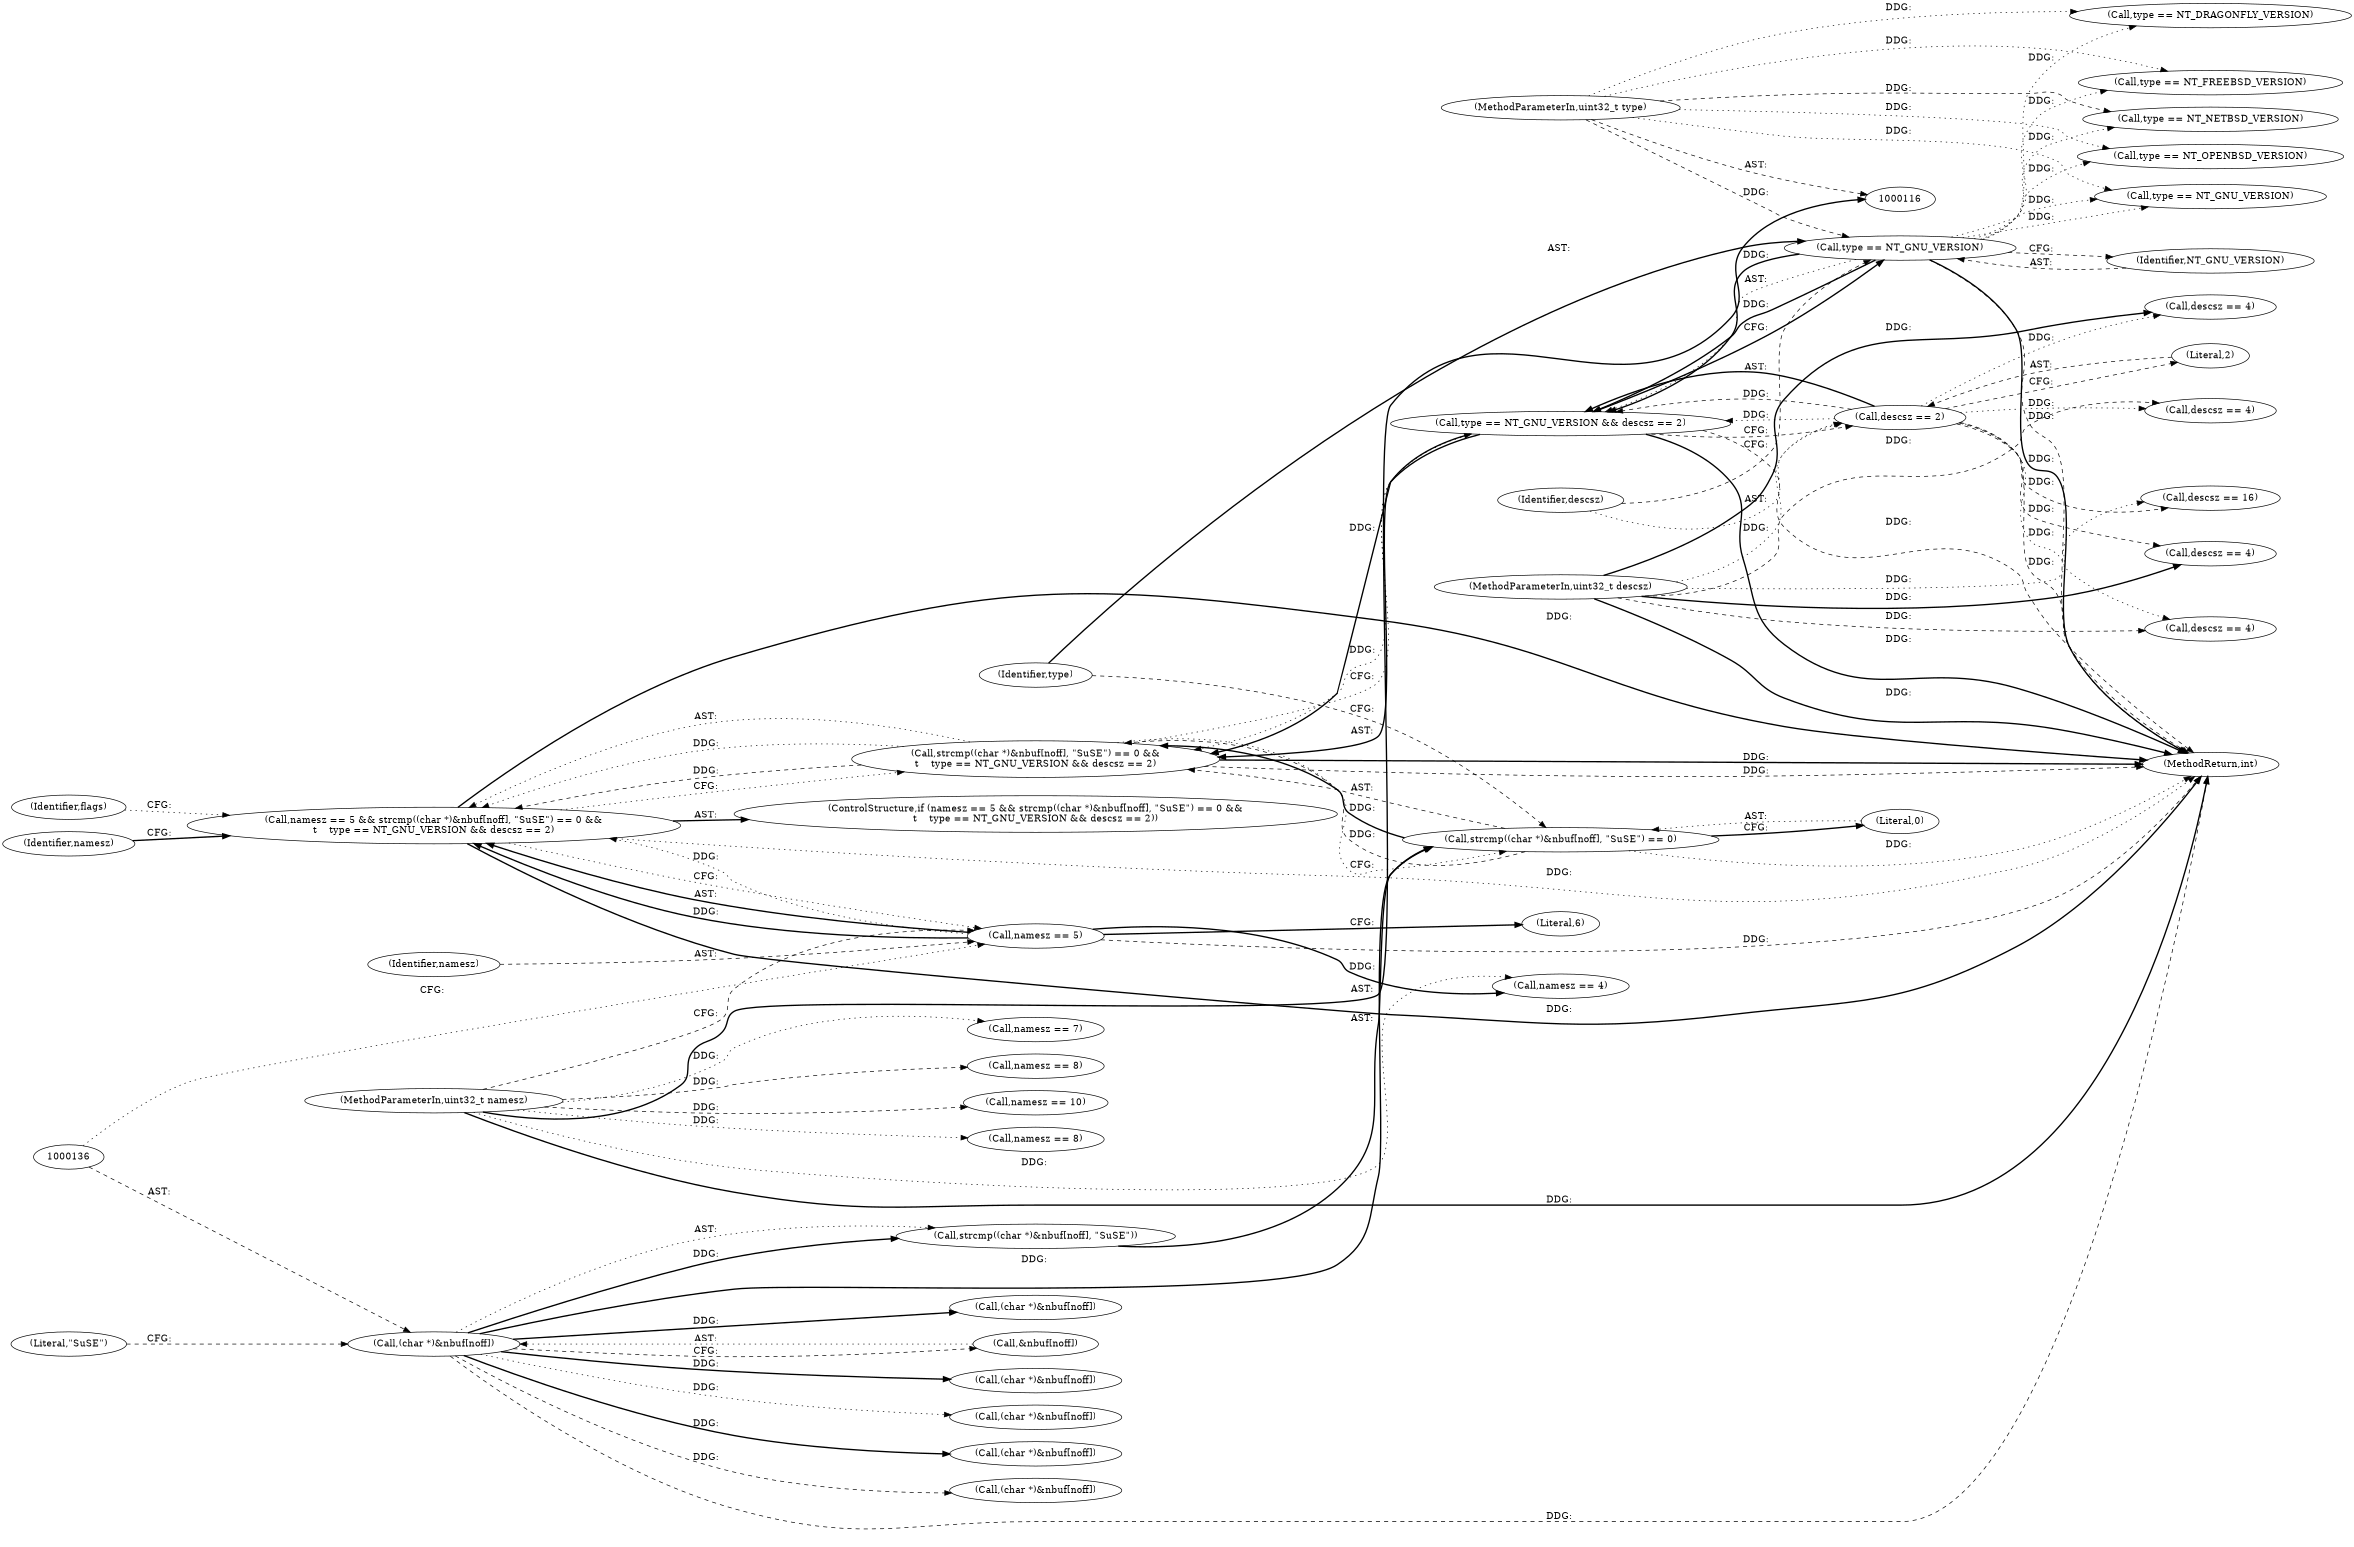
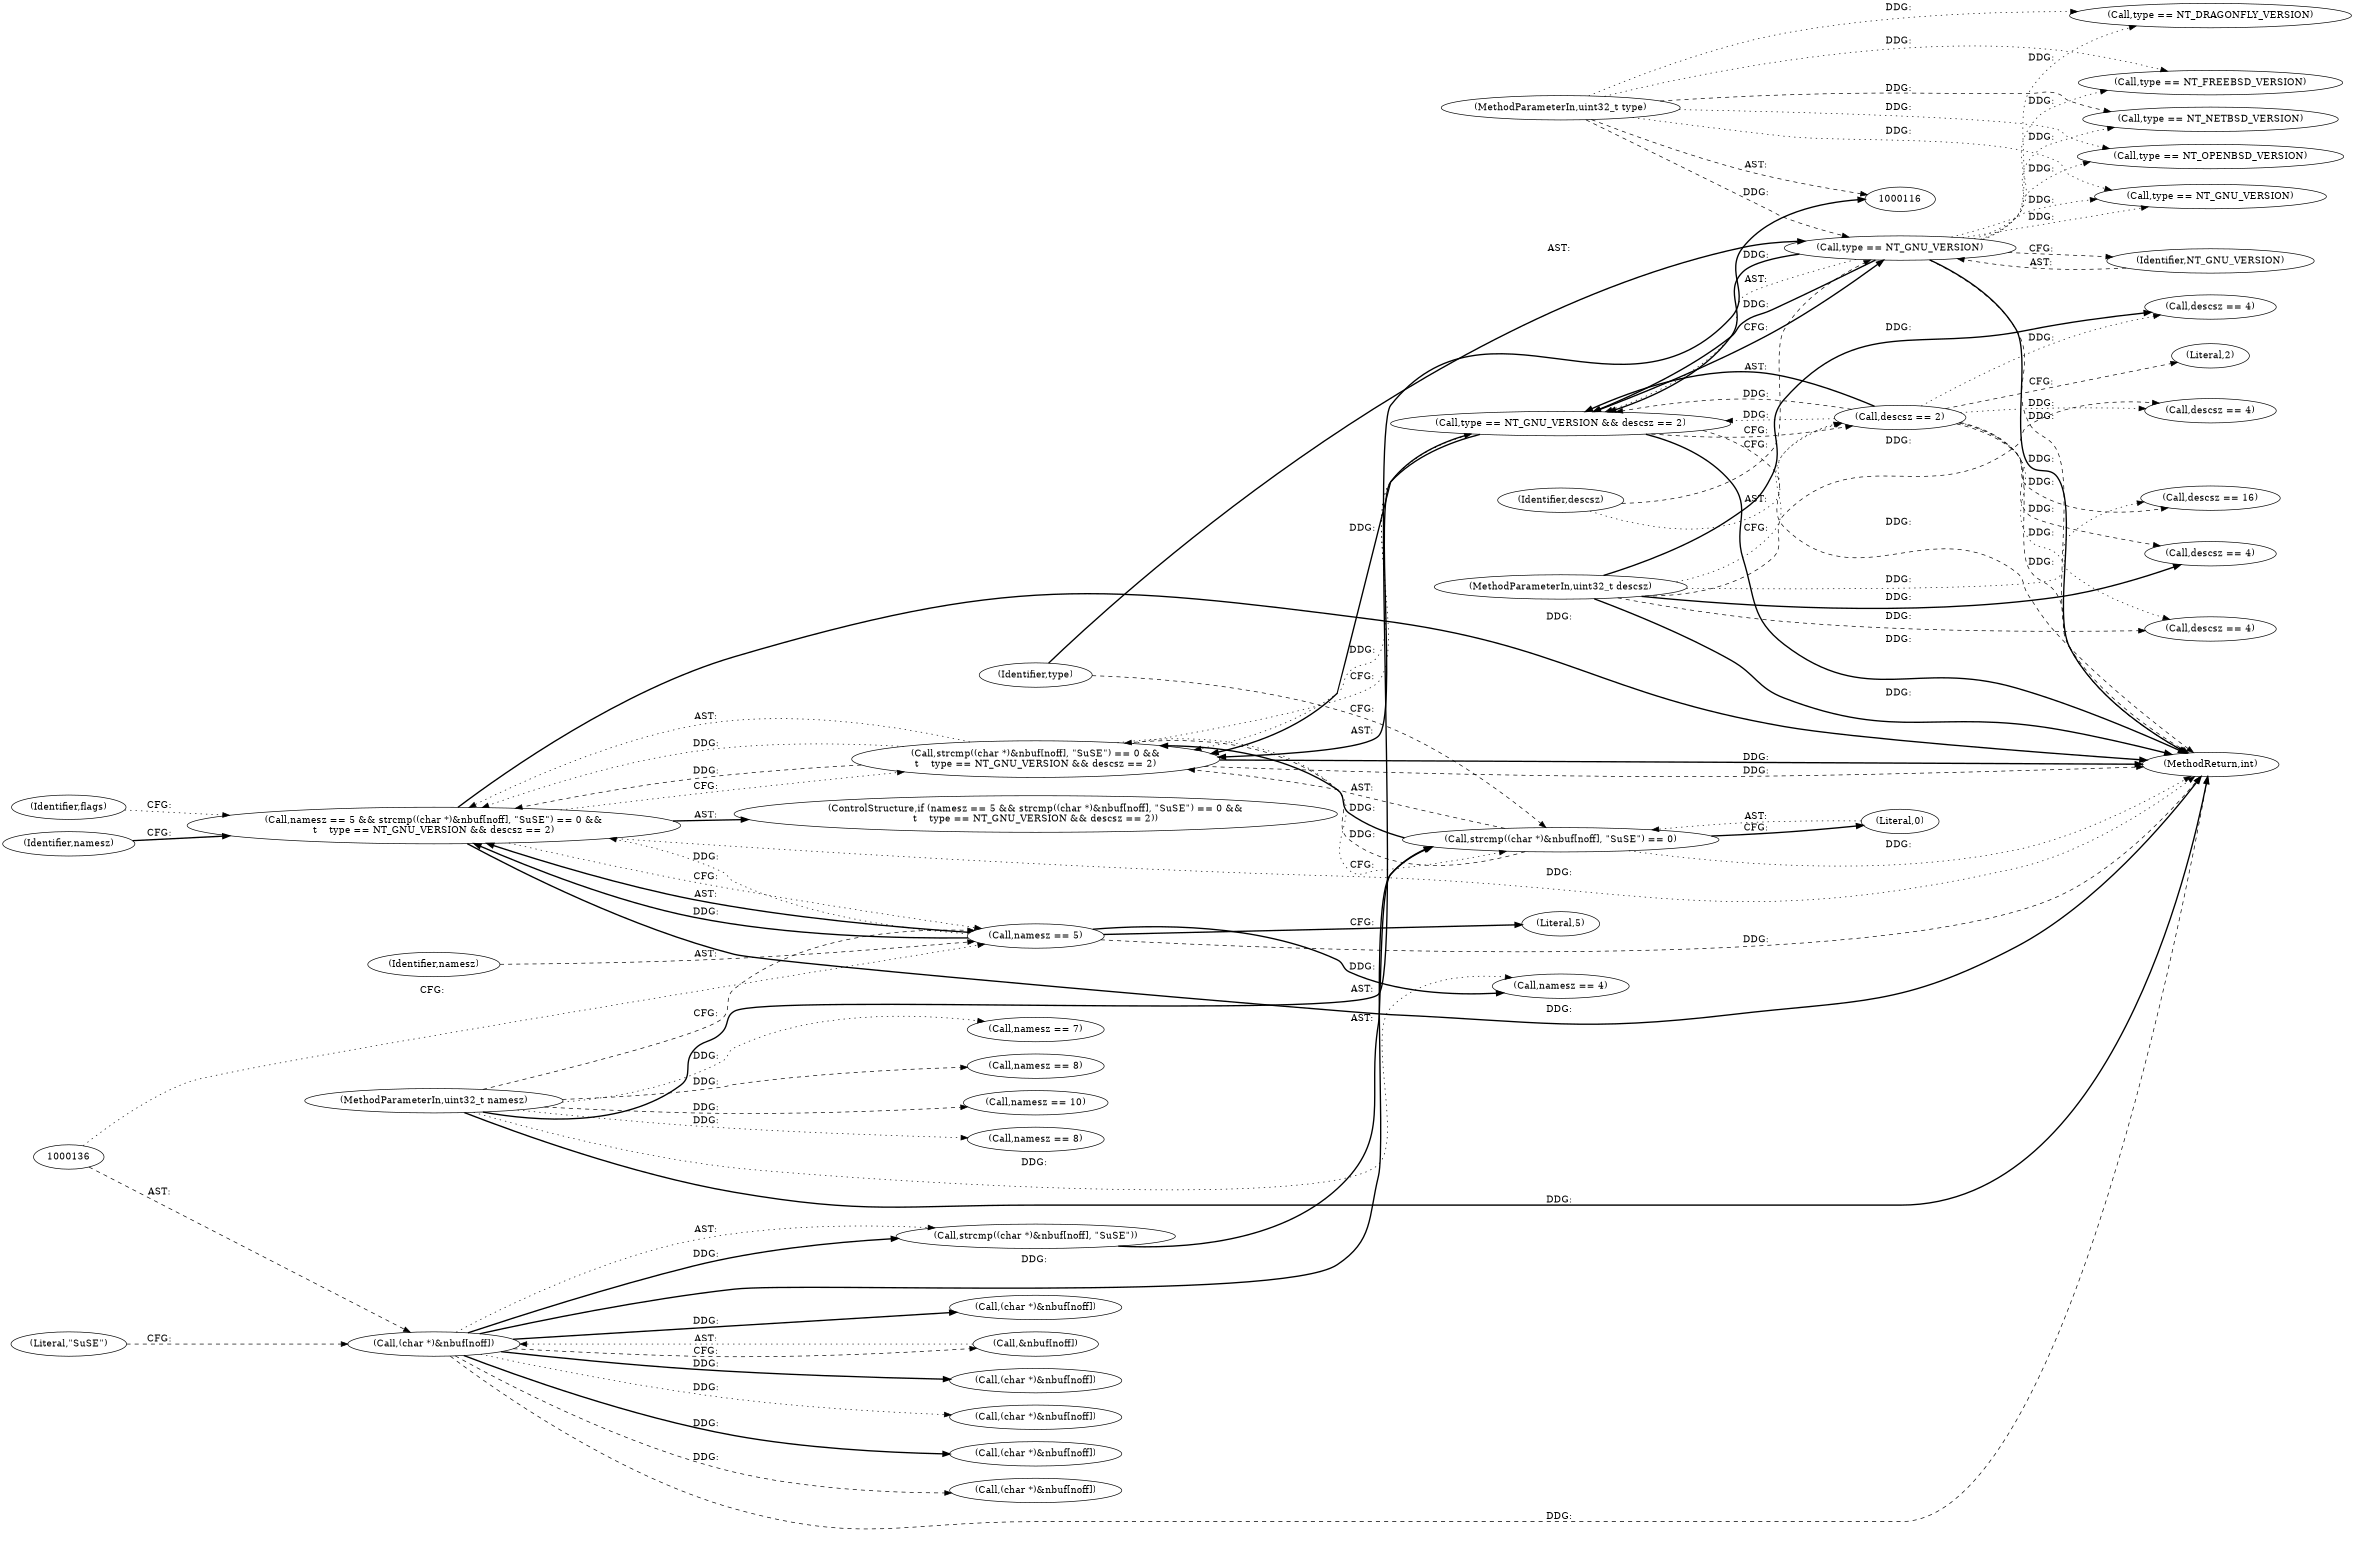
(2051, 370) -> none
(1758, 528) -> (1758, 528)
(1561, 924) -> (1561, 924)
